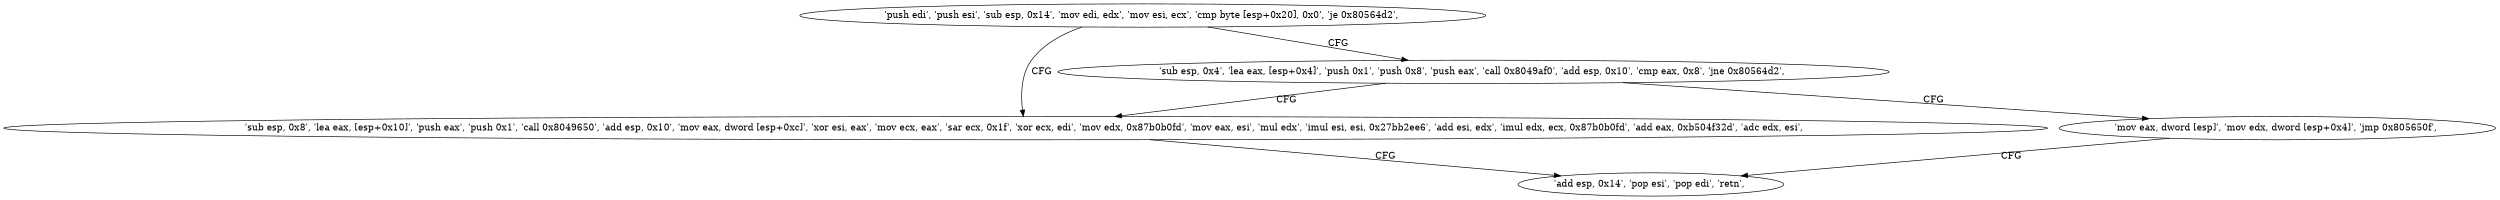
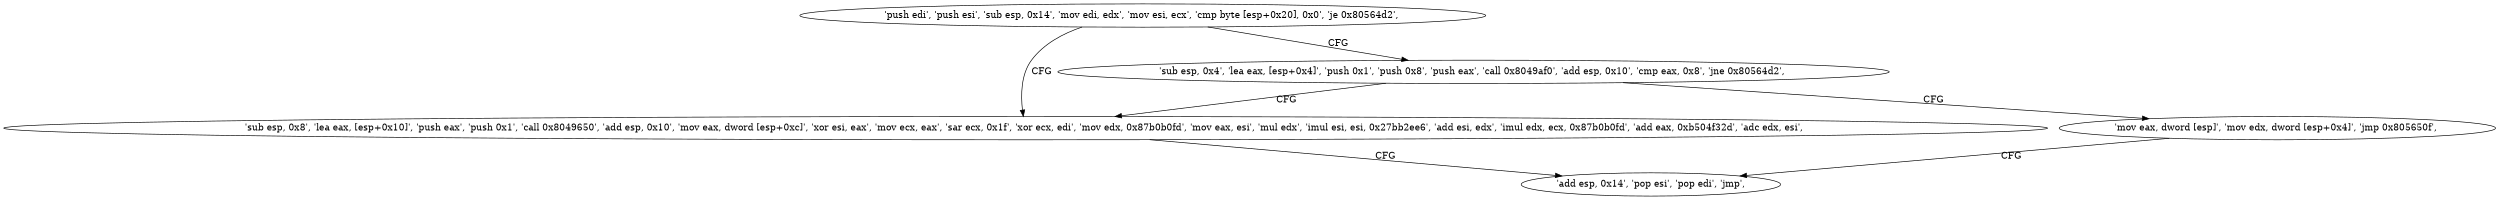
(1651, 184) -> (1651, 184)
